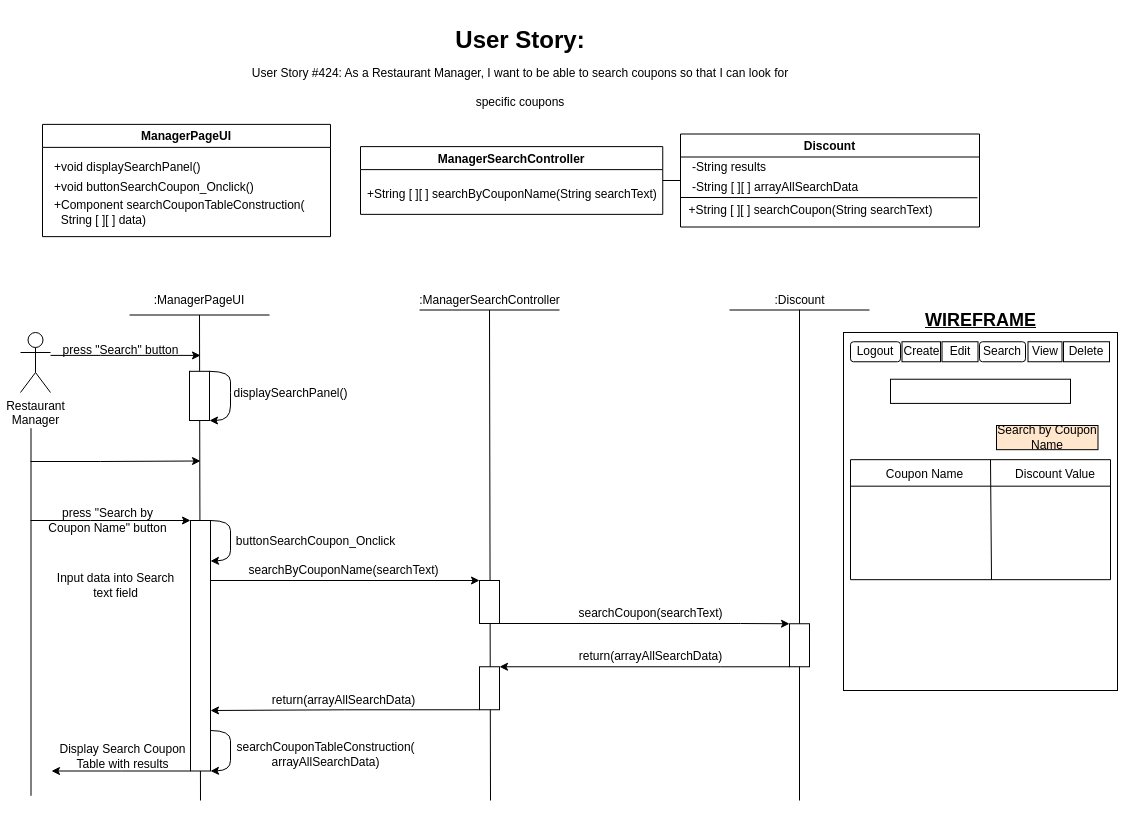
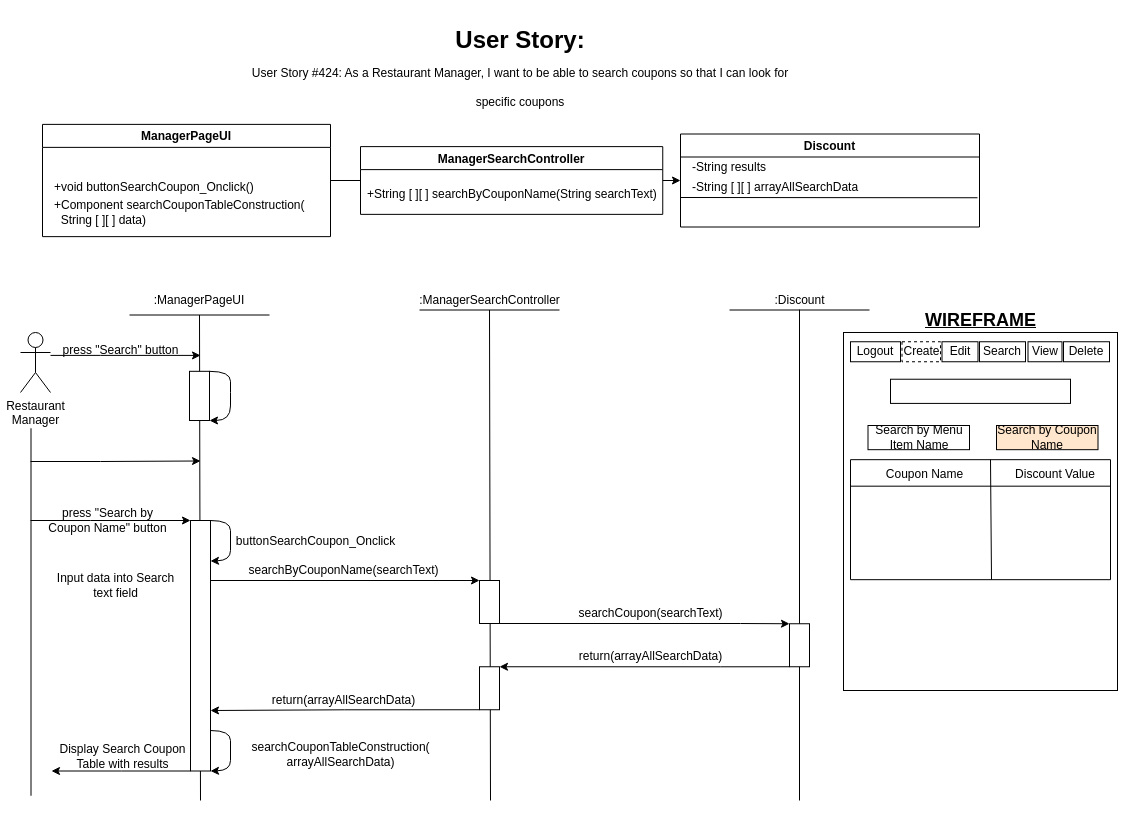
(133, 167) -> none
none -> (345, 181)
(674, 181) -> (672, 181)
(811, 210) -> none
(876, 352) -> (876, 352)
(921, 352) -> (921, 352)
(1003, 352) -> (1003, 352)
(291, 391) -> none
none -> (919, 438)
(326, 755) -> (341, 755)
